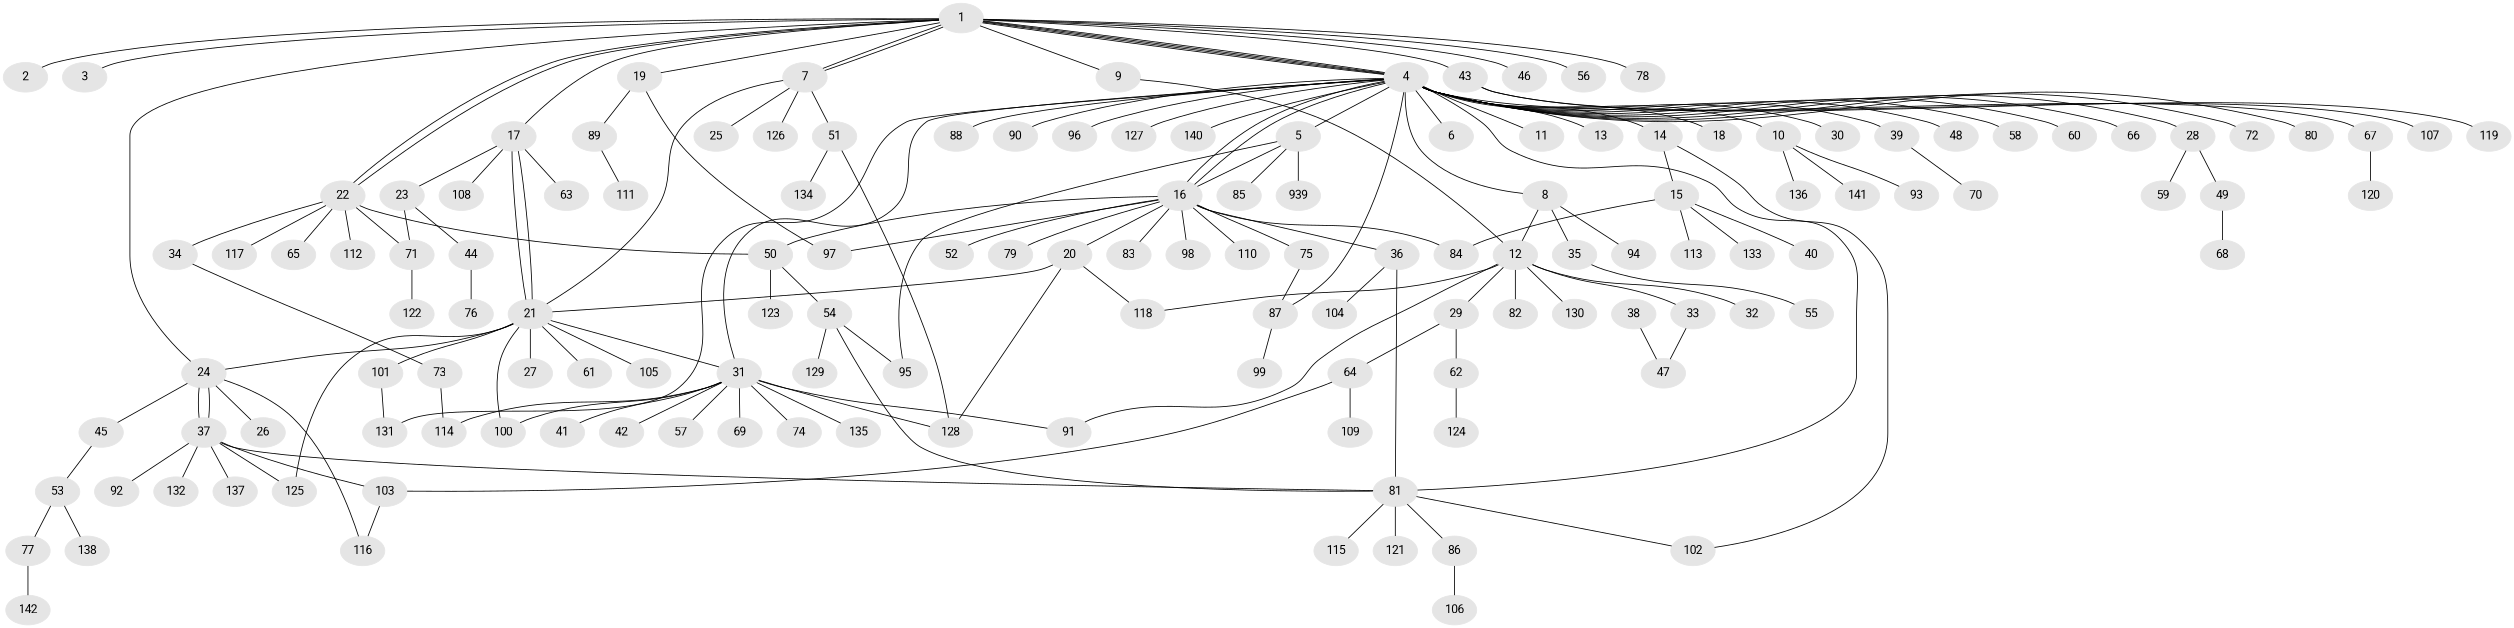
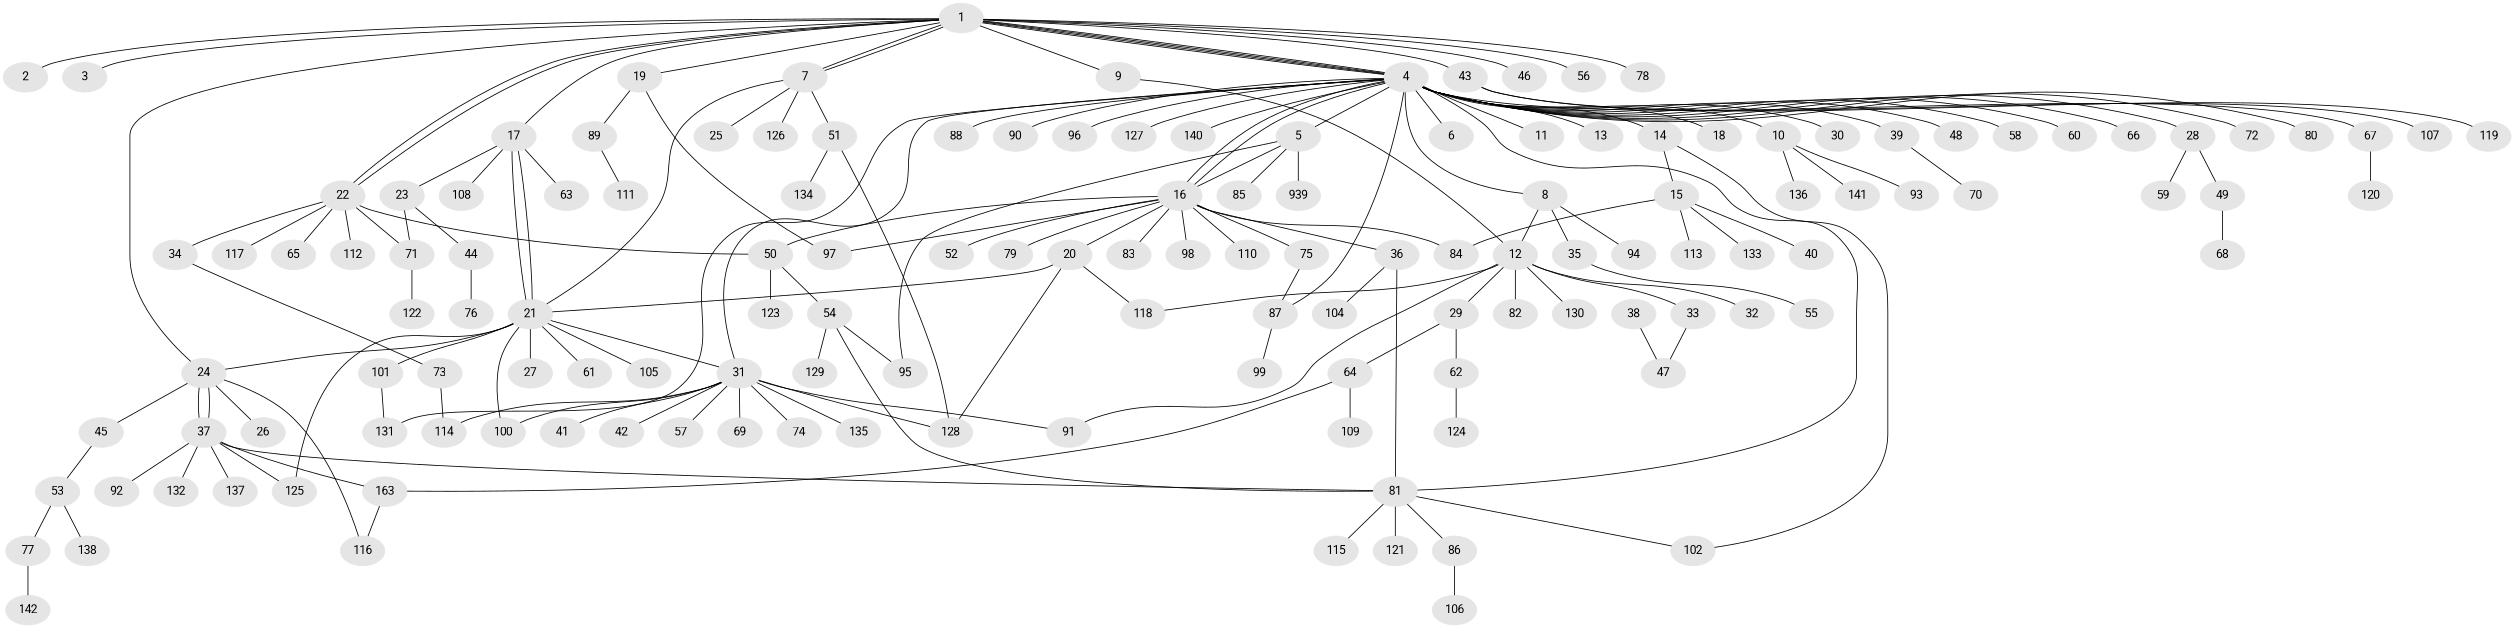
(385, 492) -> (385, 492)
